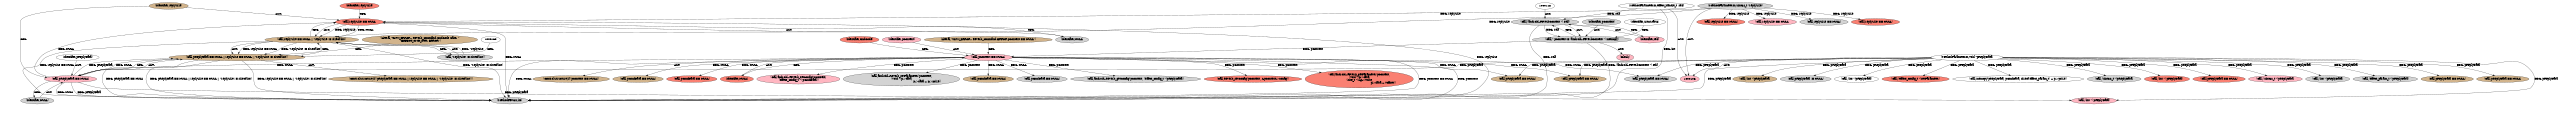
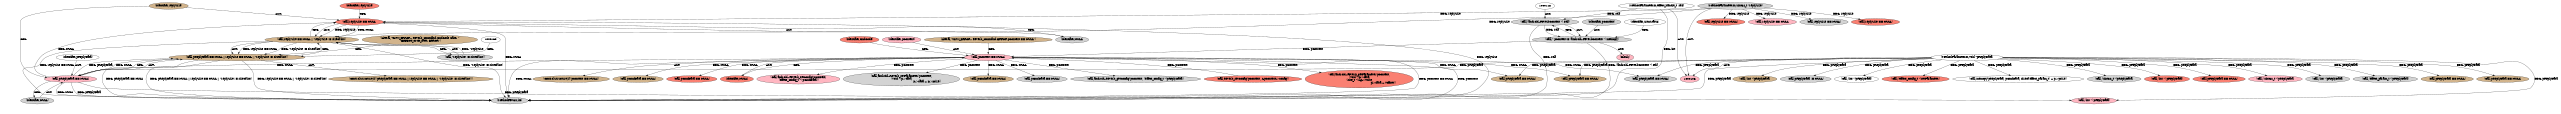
(1650, 40) -> none
(1130, 60) -> (1126, 63)
